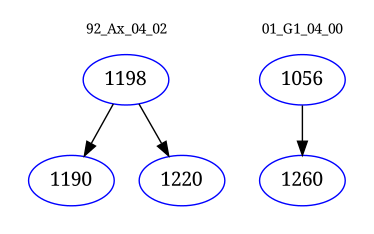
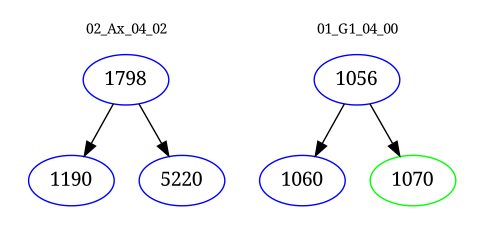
(127, 30) -> (127, 30)
(126, 80) -> (126, 80)
(182, 181) -> (182, 181)
(302, 181) -> (302, 181)
none -> (413, 181)
